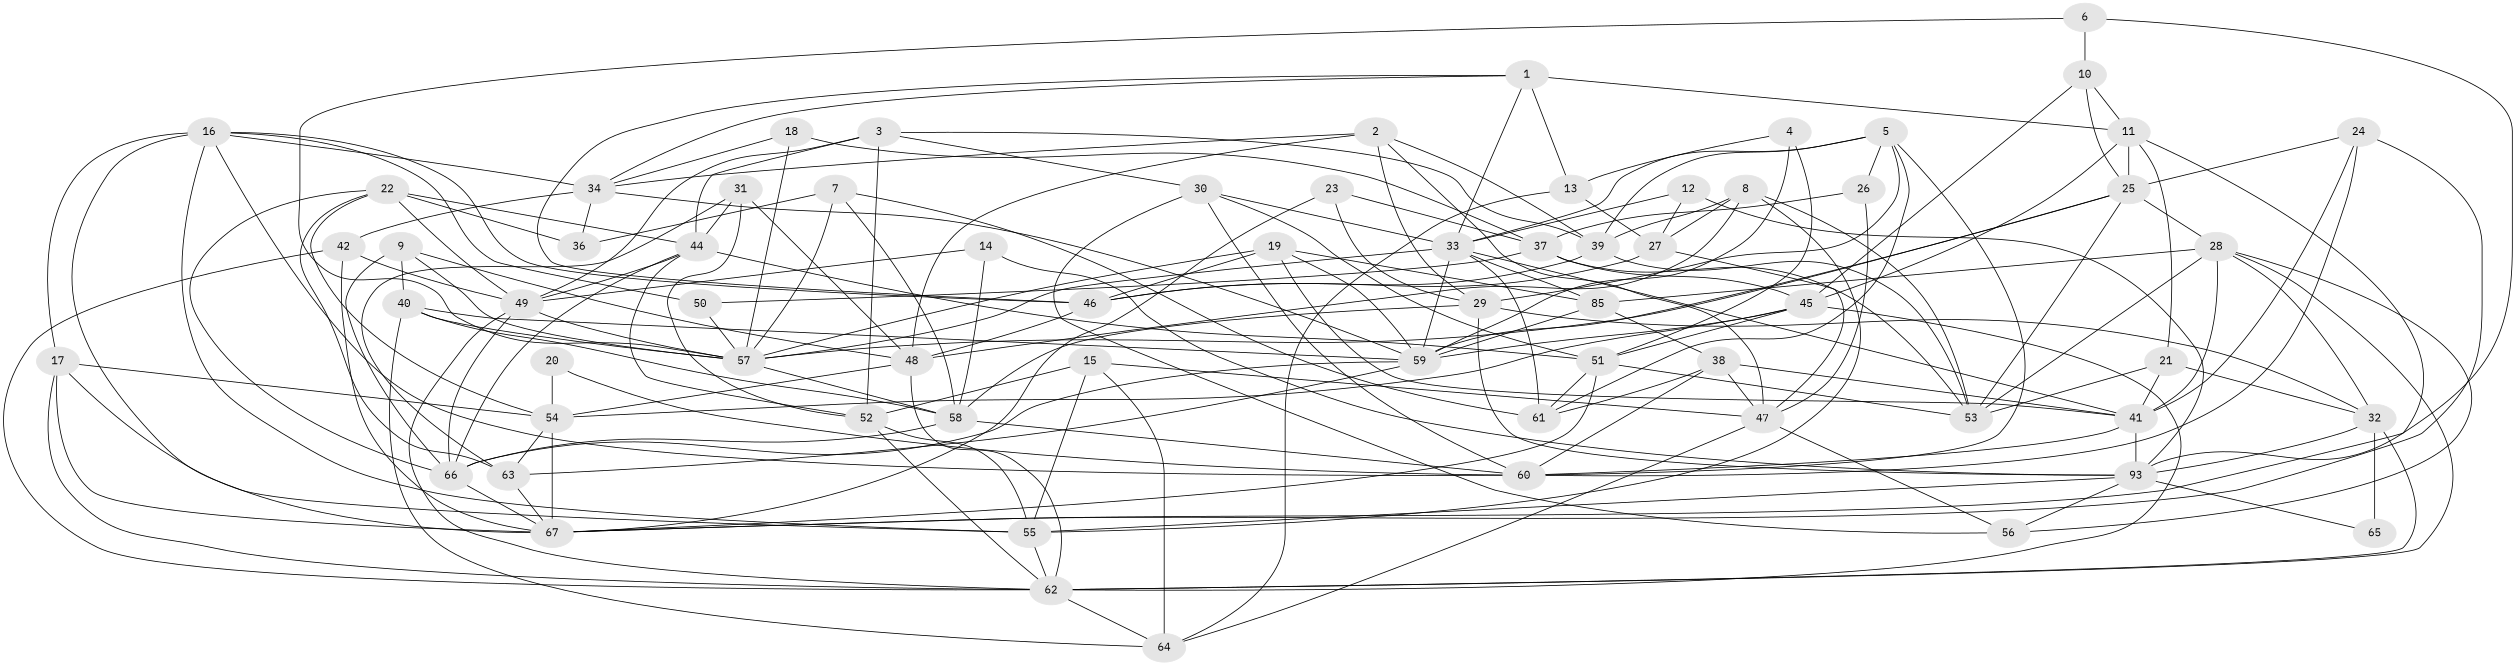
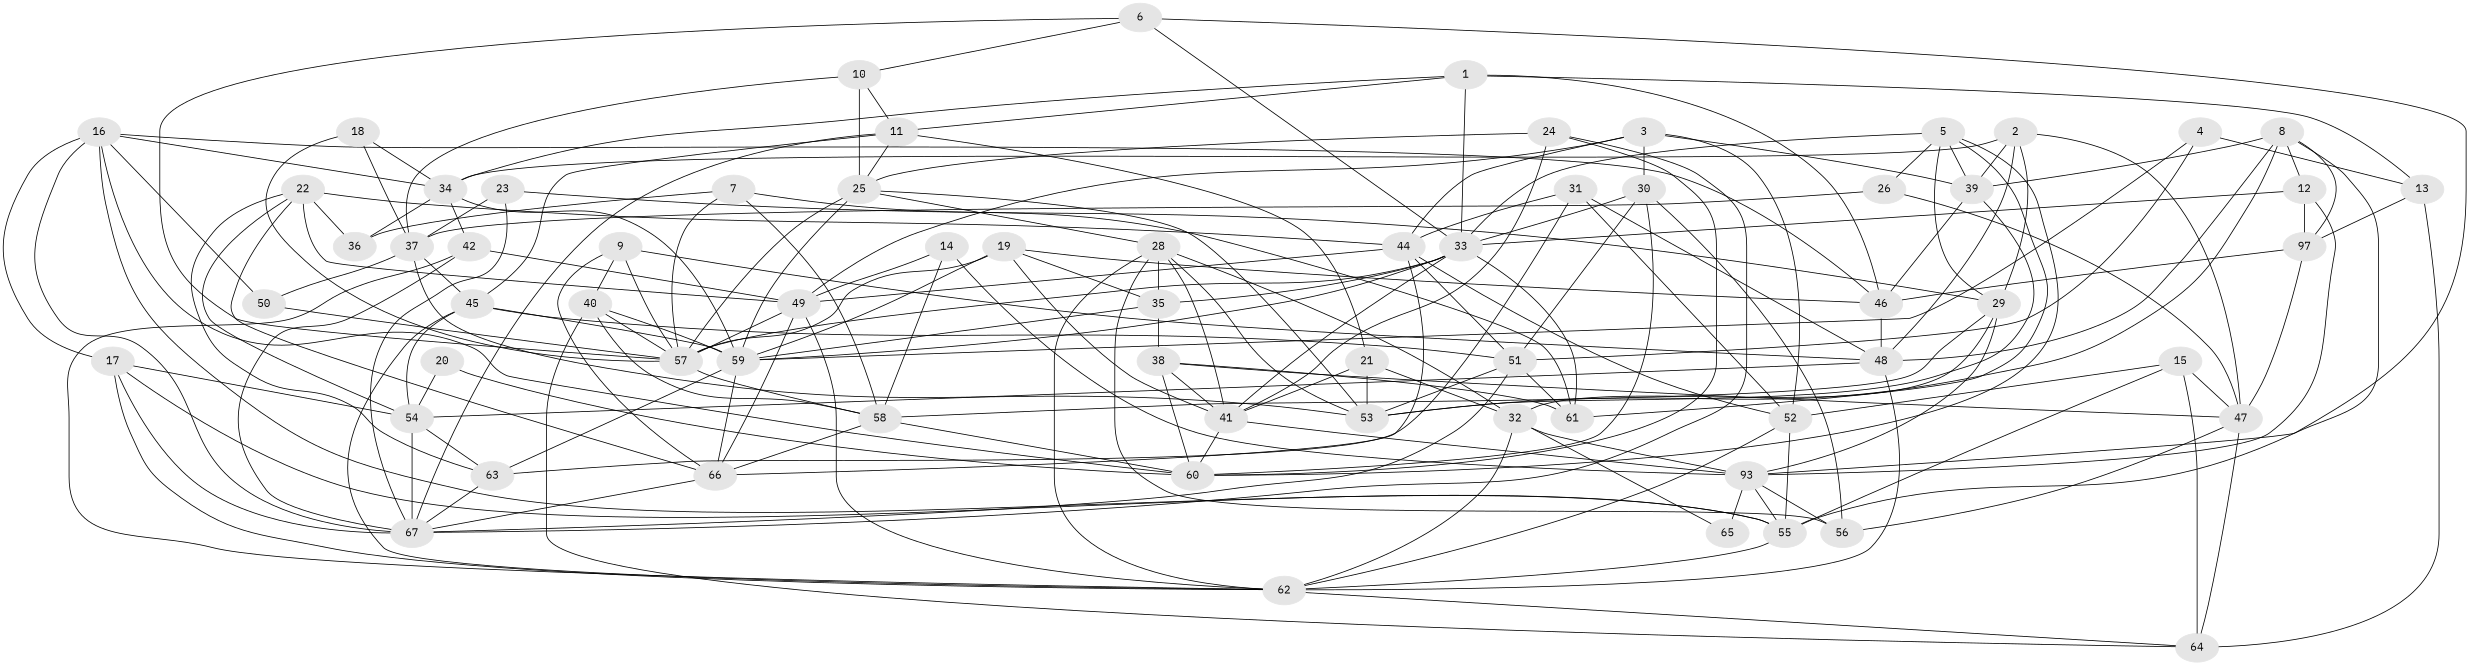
none -> (1301, 132)
none -> (2294, 162)
(1946, 189) -> (592, 109)
(1655, 247) -> (2305, 247)
(1598, 304) -> (1159, 304)
